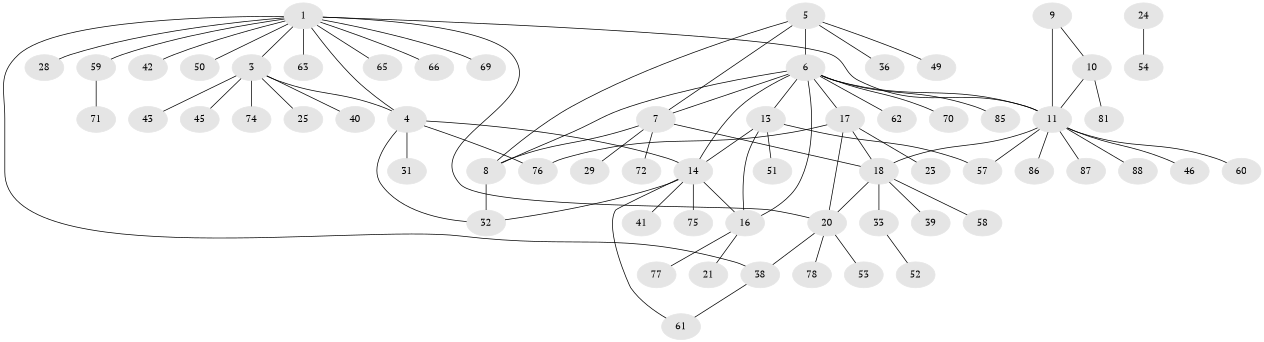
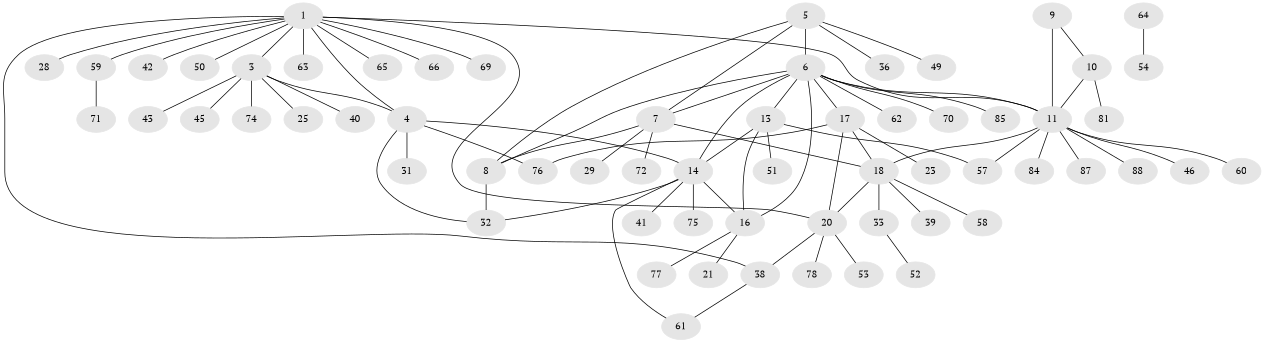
(1144, 16) -> (1144, 16)
(1034, 171) -> (1034, 171)
